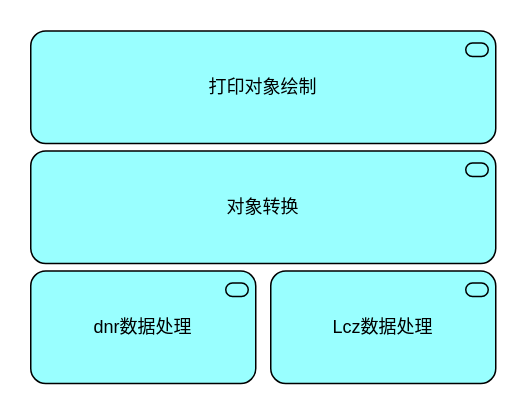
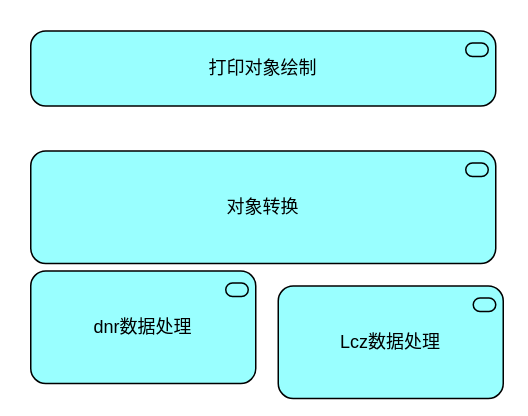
(263, 87) -> (263, 68)
(383, 327) -> (391, 342)
